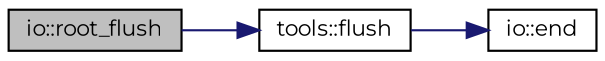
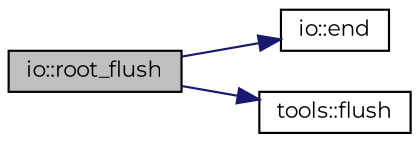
(439, 30) -> (220, 50)
